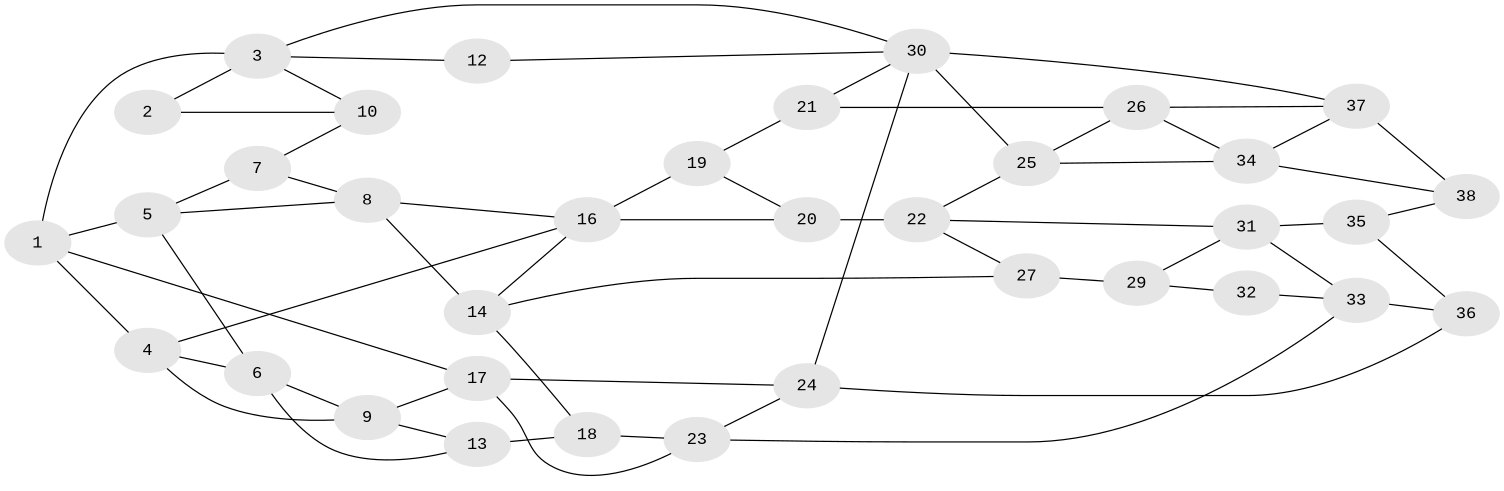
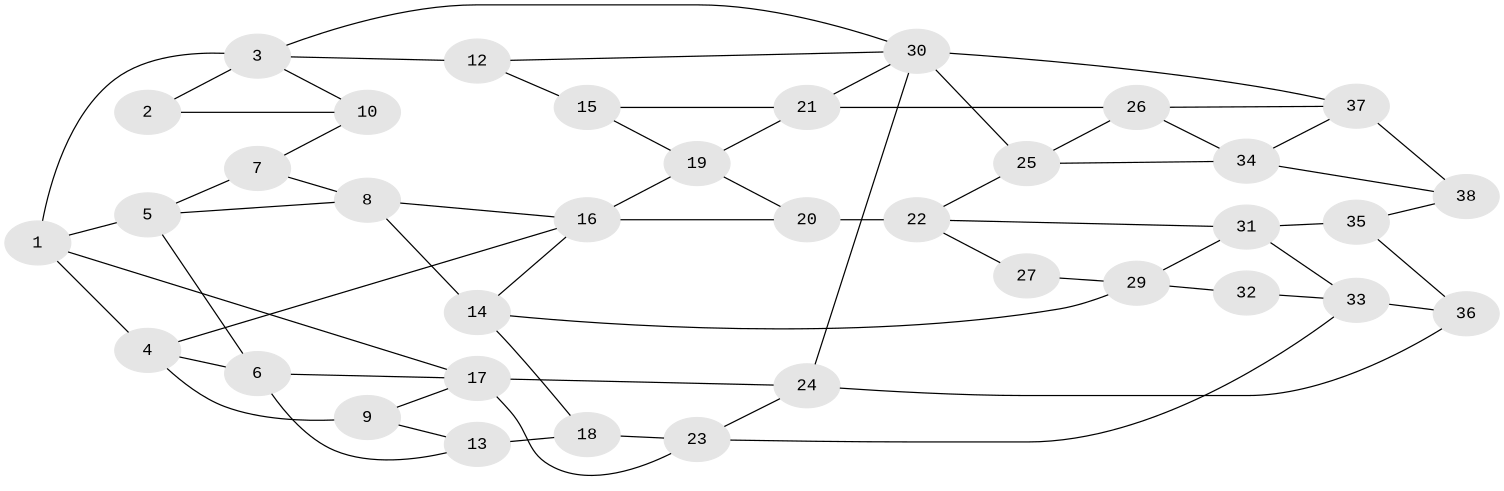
none -> (587, 107)
(750, 278) -> (810, 329)
(313, 396) -> (368, 376)
